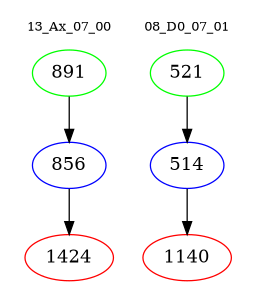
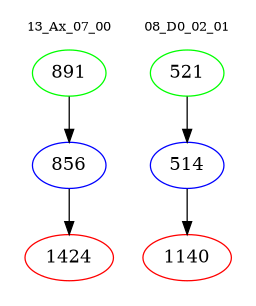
(187, 28) -> (187, 28)
